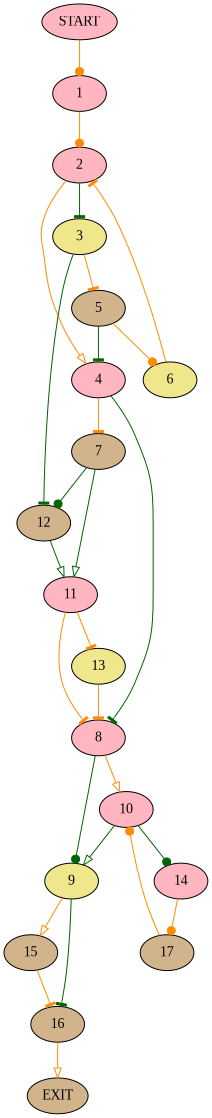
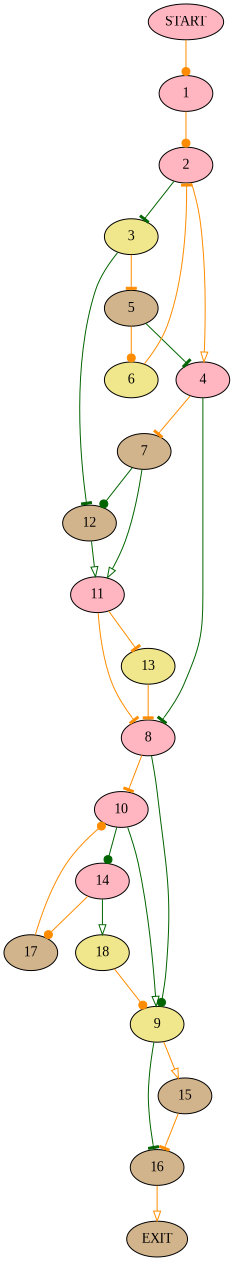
(111, 769) -> (136, 771)
none -> (102, 953)
